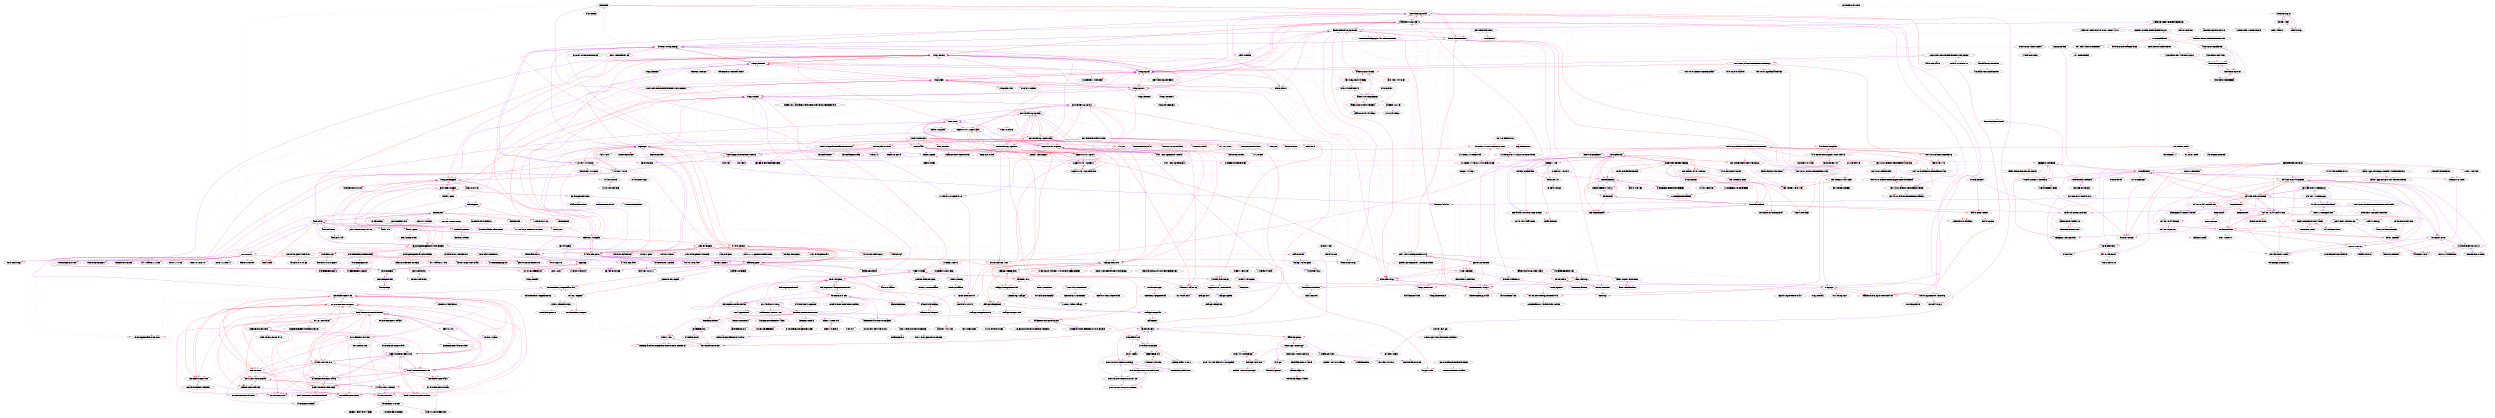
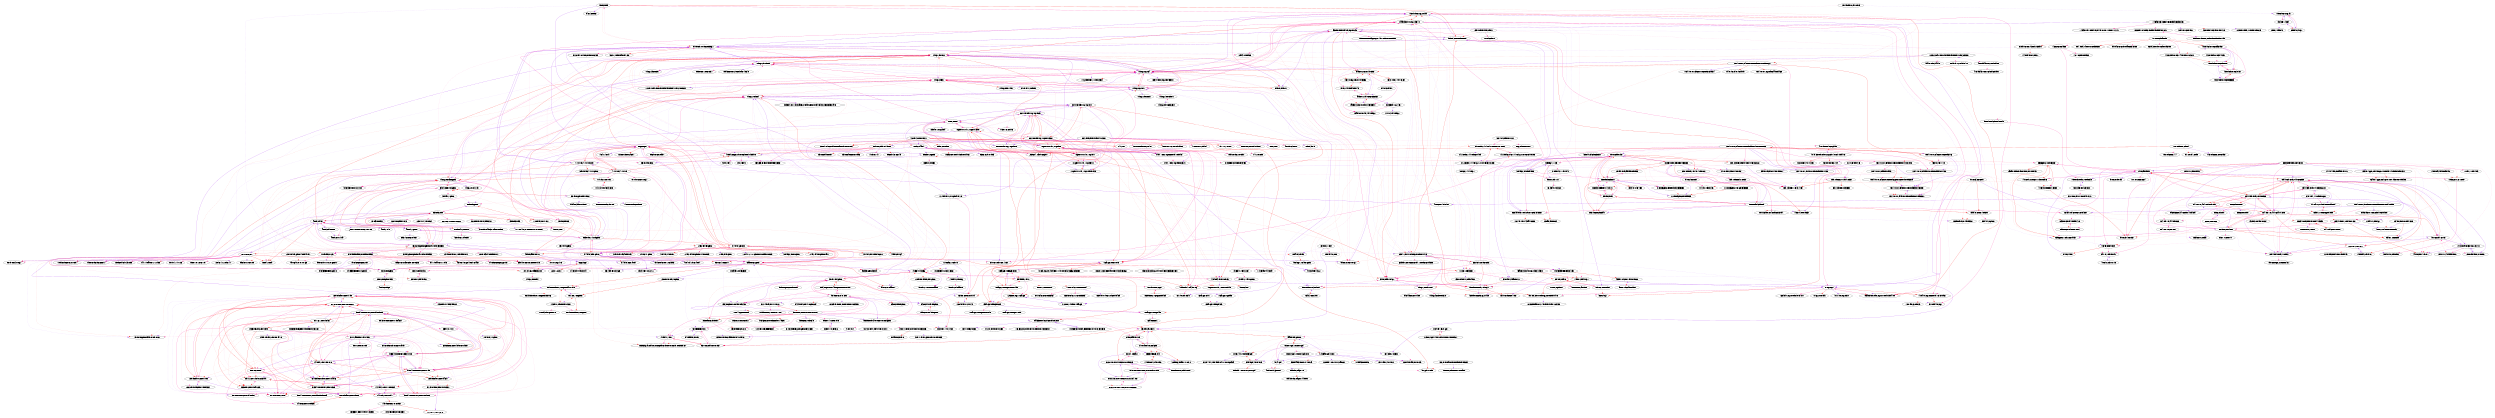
(435, 412) -> (435, 412)
